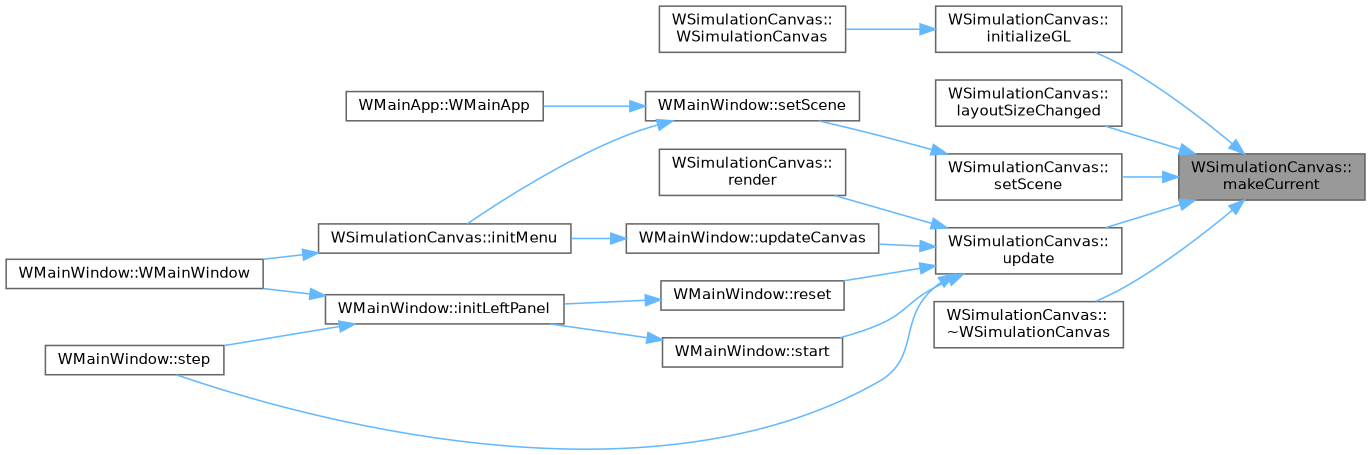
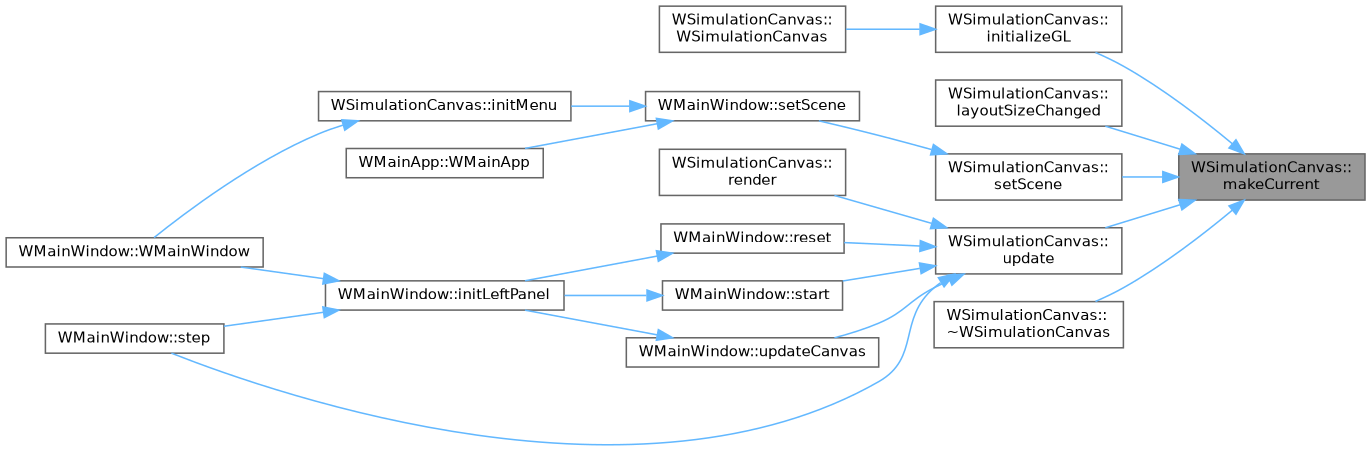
(591, 239) -> (591, 323)
